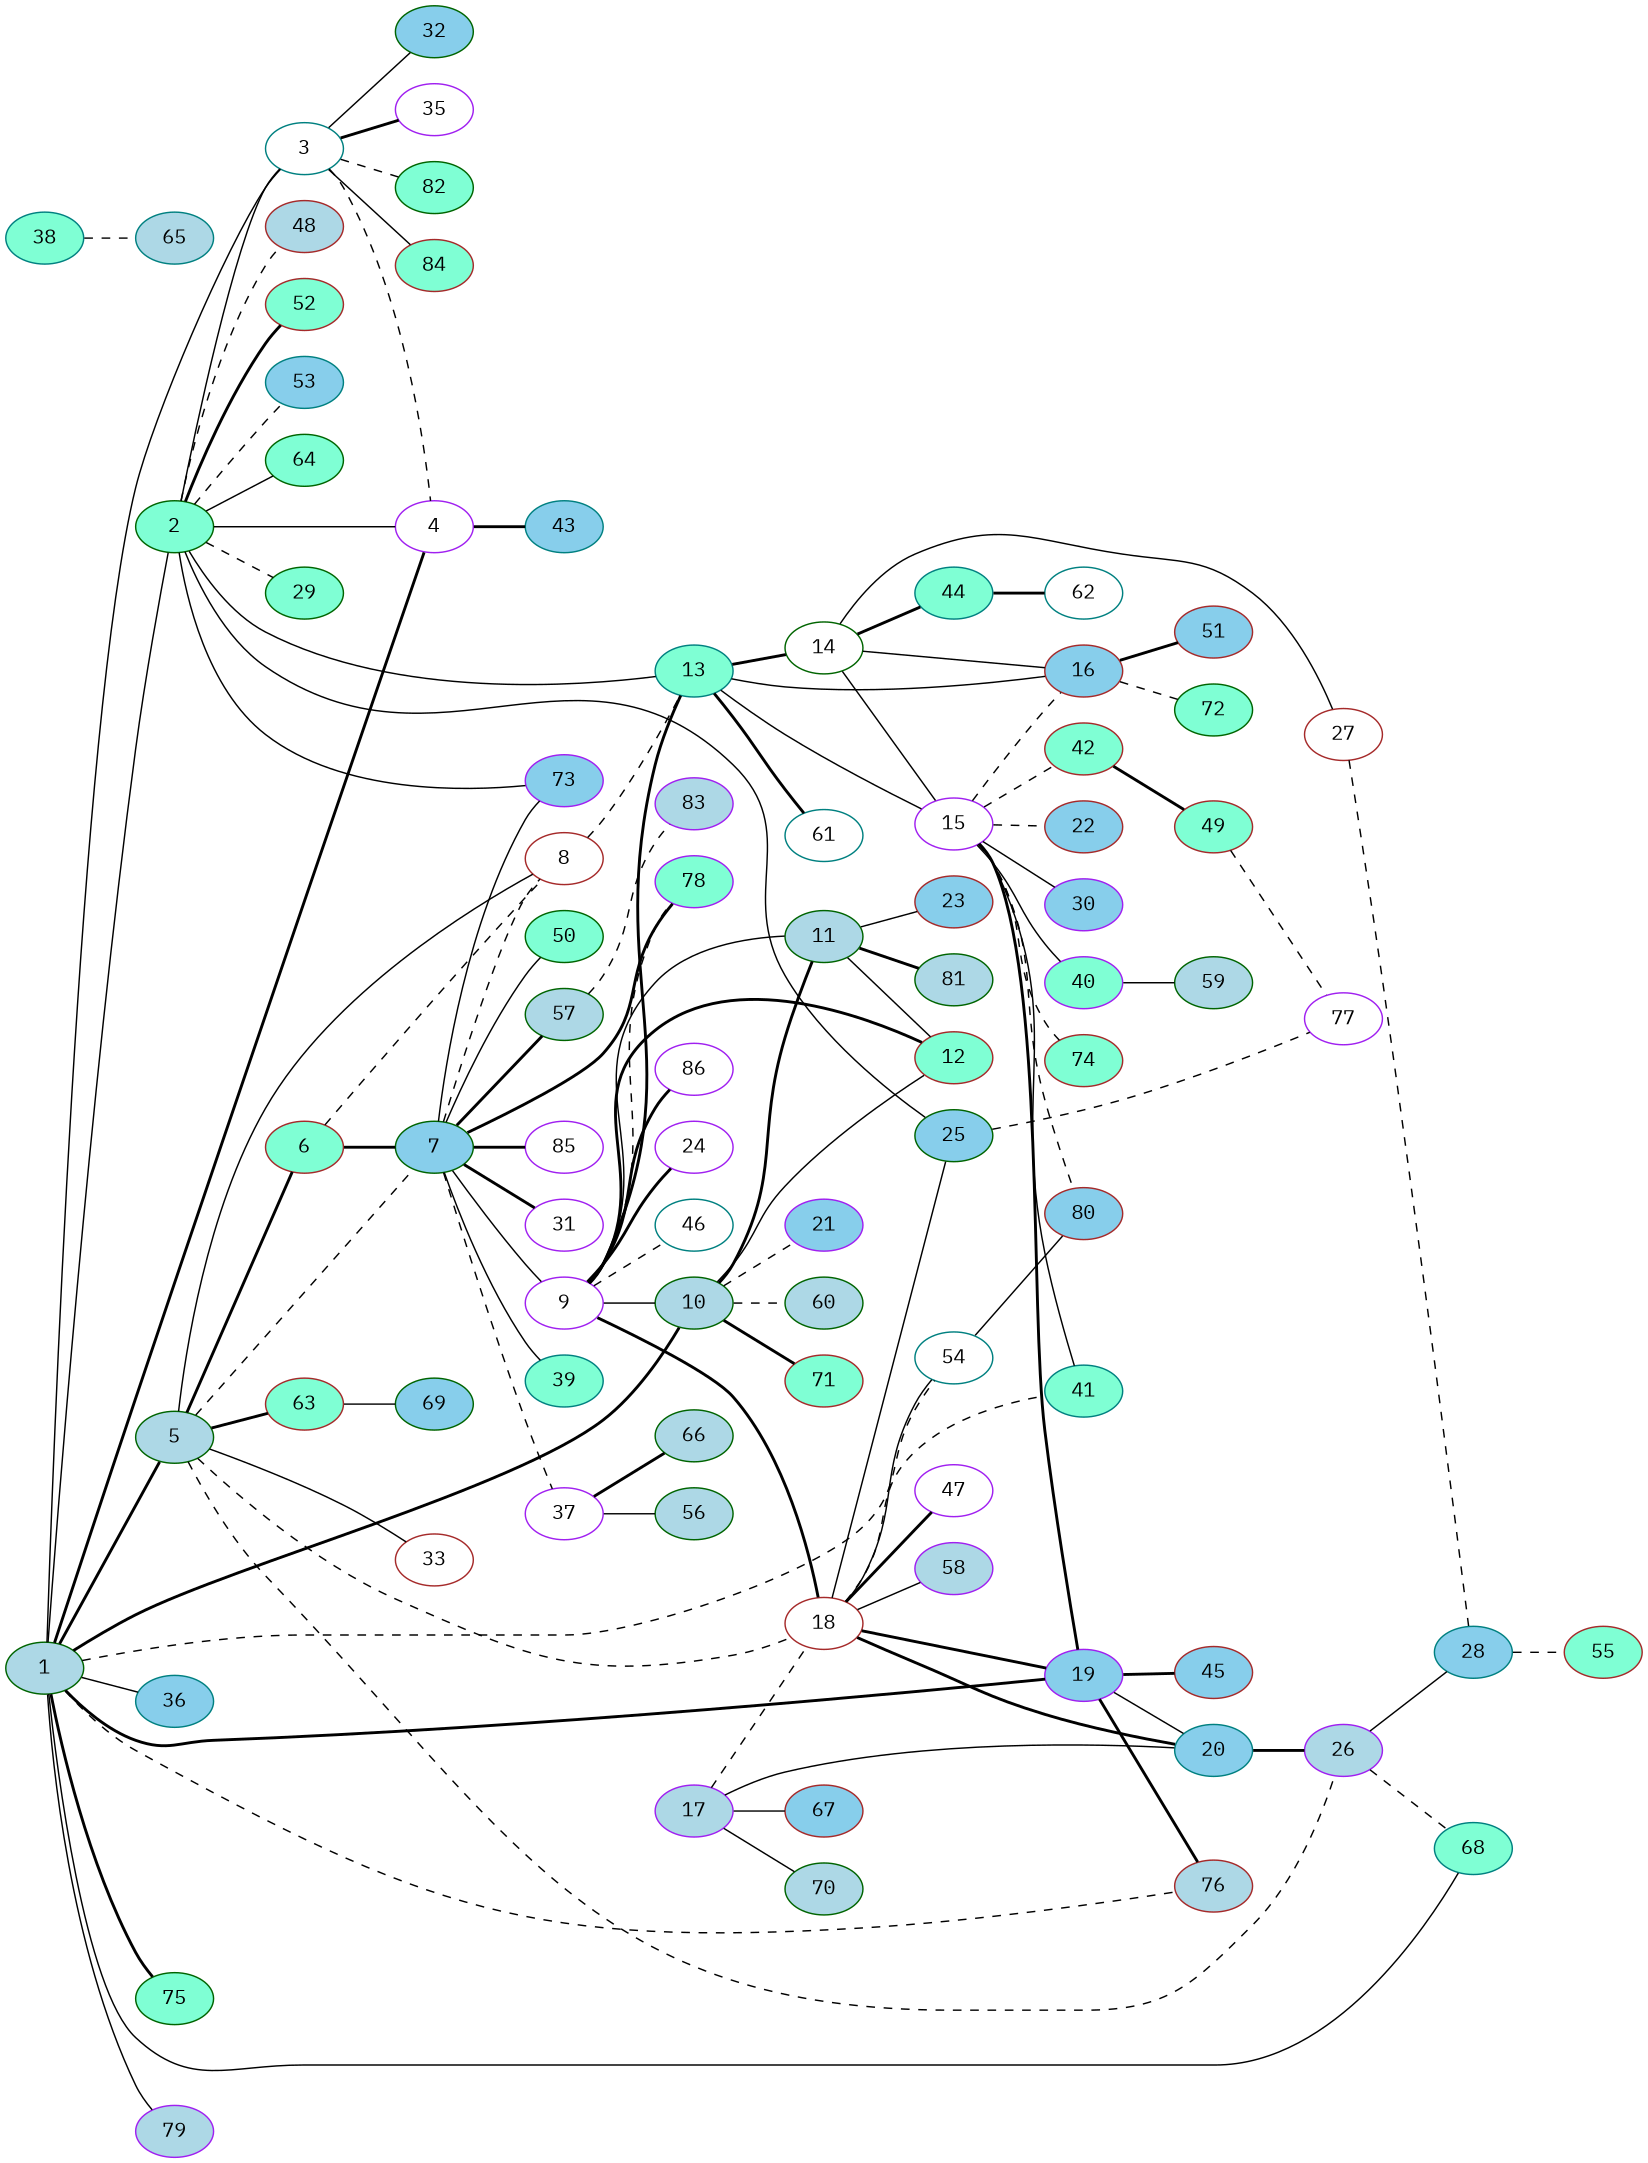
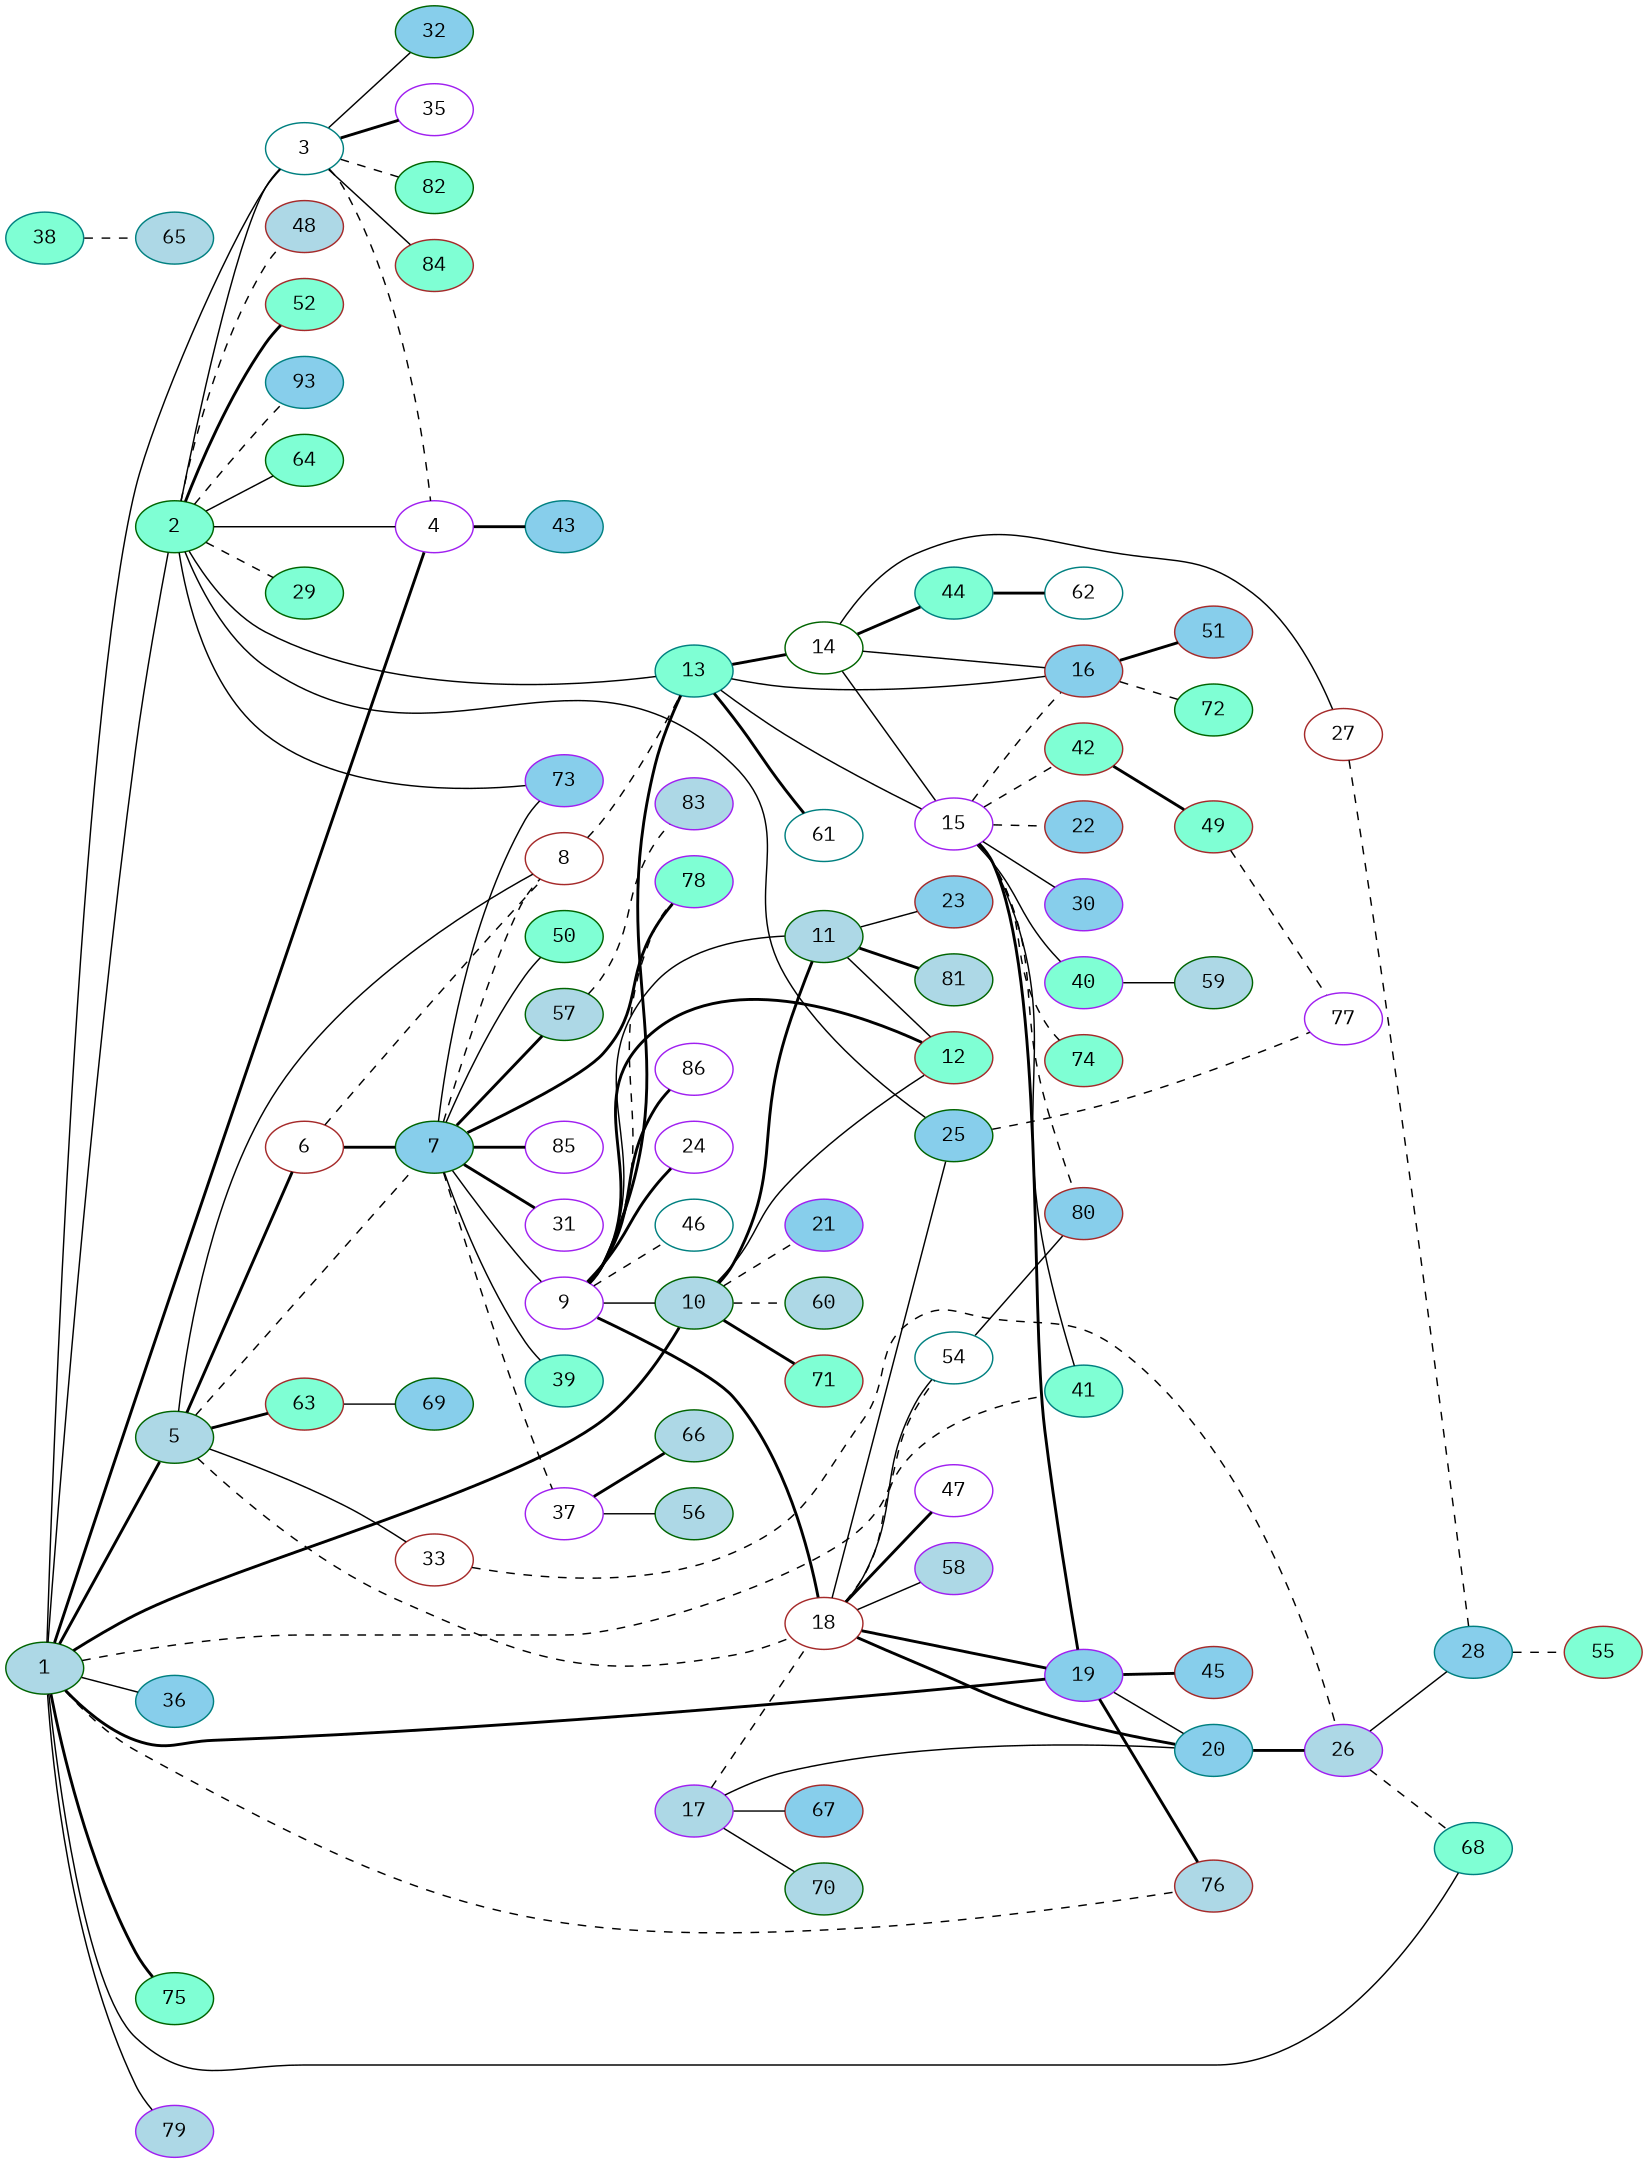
(304, 382) -> (304, 382)
(304, 1147) -> (304, 1147)
(713, 1973) -> (954, 1311)
